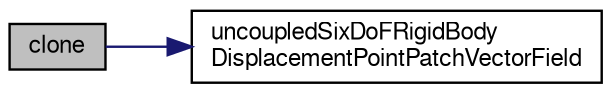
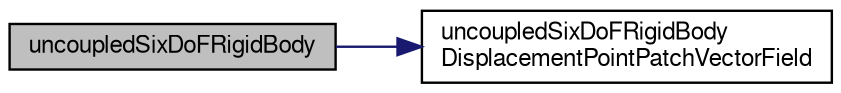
(58, 47) -> (173, 47)
